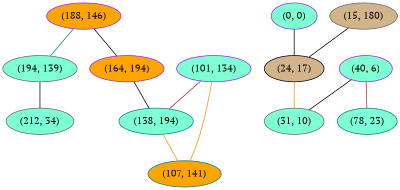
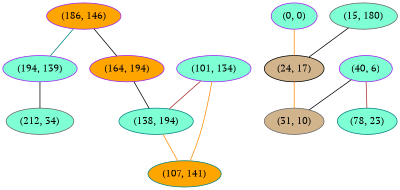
(84, 16) -> (84, 16)
(364, 16) -> (364, 16)
(294, 42) -> (294, 42)
(40, 69) -> (40, 69)
(294, 121) -> (294, 121)
